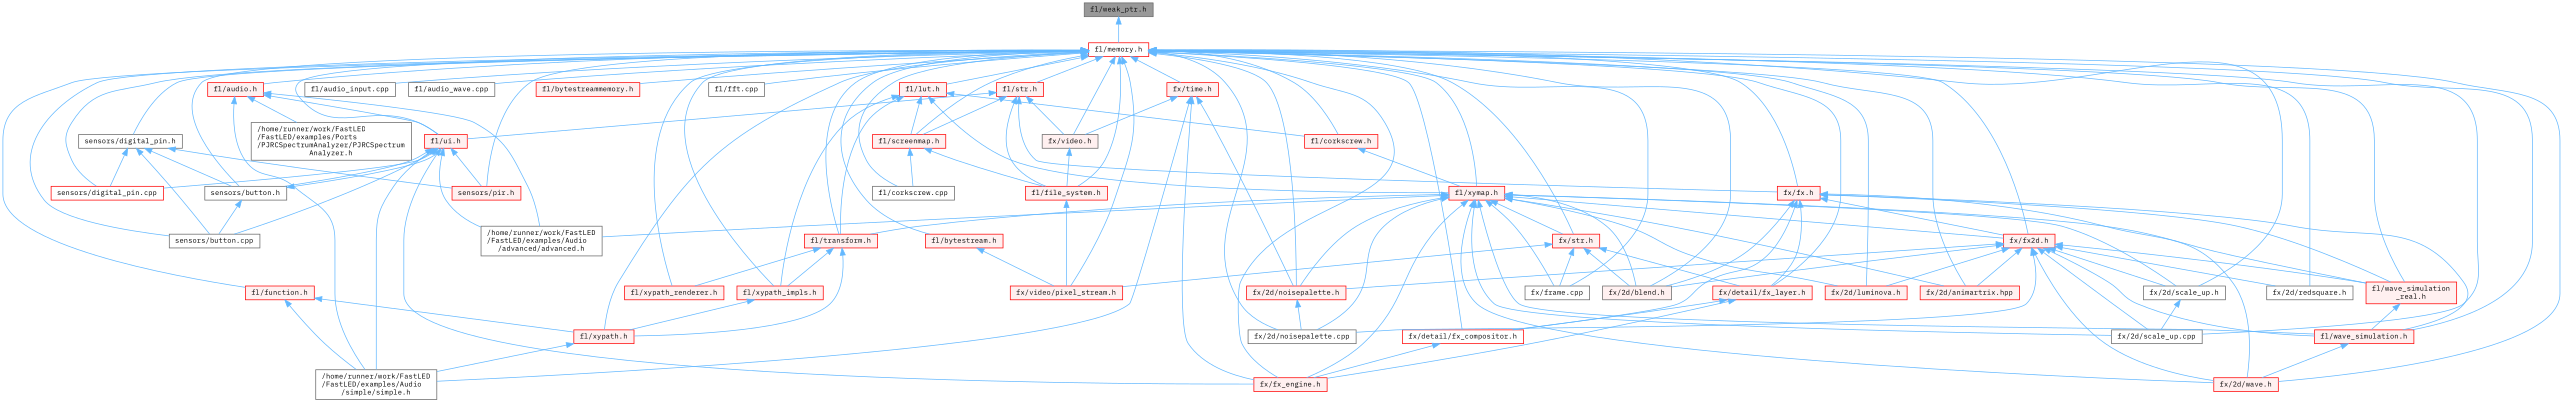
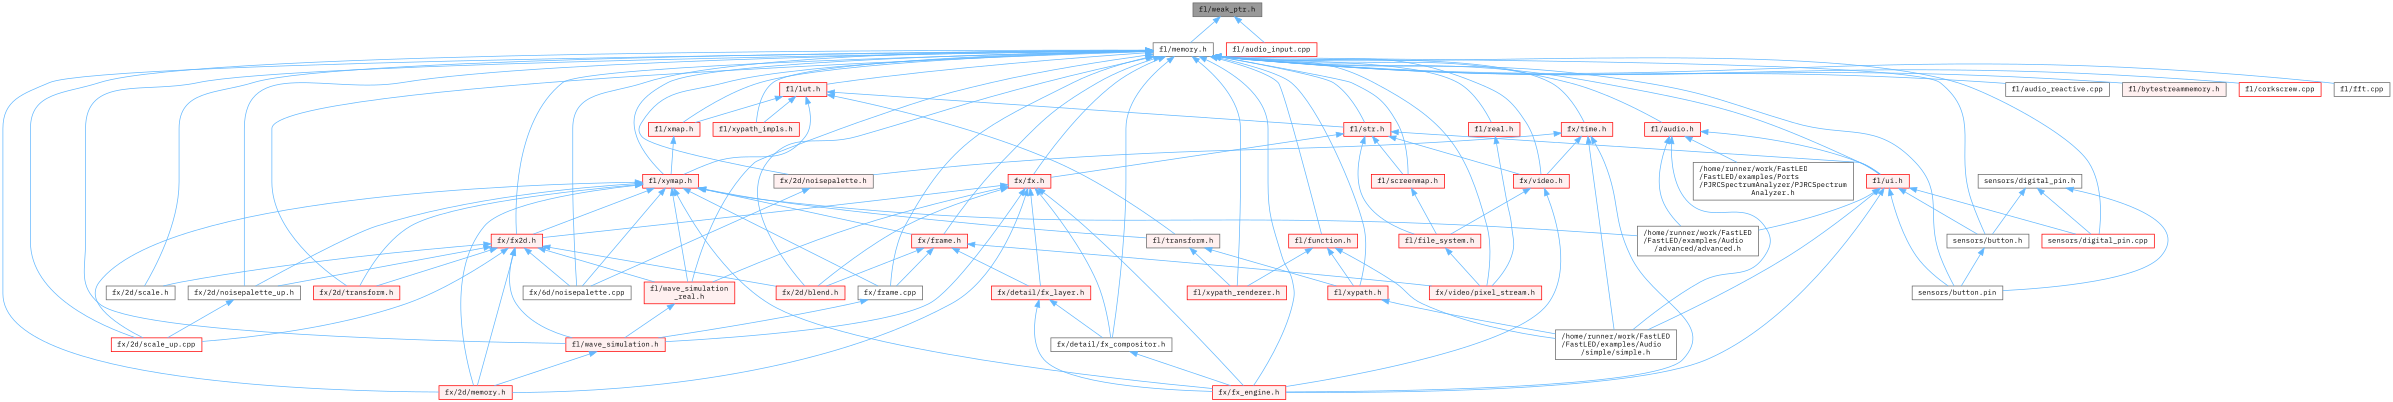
(1119, 50) -> (1183, 50)
(594, 59) -> none
(721, 63) -> (1252, 32)
(860, 80) -> none
(1753, 82) -> none
(350, 90) -> (1272, 50)
(452, 90) -> (2058, 90)
(588, 90) -> (2174, 90)
(915, 119) -> (1077, 109)
(1115, 132) -> none
(1070, 141) -> (1541, 181)
(1341, 141) -> (674, 129)
(912, 171) -> none
(371, 174) -> none
(486, 193) -> none
(914, 193) -> (2280, 90)
(1360, 224) -> none
(1607, 226) -> none
(215, 241) -> (1958, 293)
(841, 241) -> (1183, 241)
(964, 241) -> (1494, 129)
(1576, 241) -> (940, 241)
(1704, 264) -> none
(808, 269) -> none
none -> (1267, 275)
none -> (1147, 286)
(1296, 293) -> (824, 181)
(1637, 293) -> (811, 293)
(1866, 293) -> (357, 293)
(1970, 293) -> none
(2184, 293) -> (244, 293)
(2310, 293) -> (141, 293)
(688, 316) -> none
(1886, 325) -> (760, 321)
(1302, 337) -> (577, 293)
(1463, 337) -> (1111, 345)
(2157, 337) -> (157, 345)
none -> (1476, 343)
(2246, 385) -> (476, 393)
